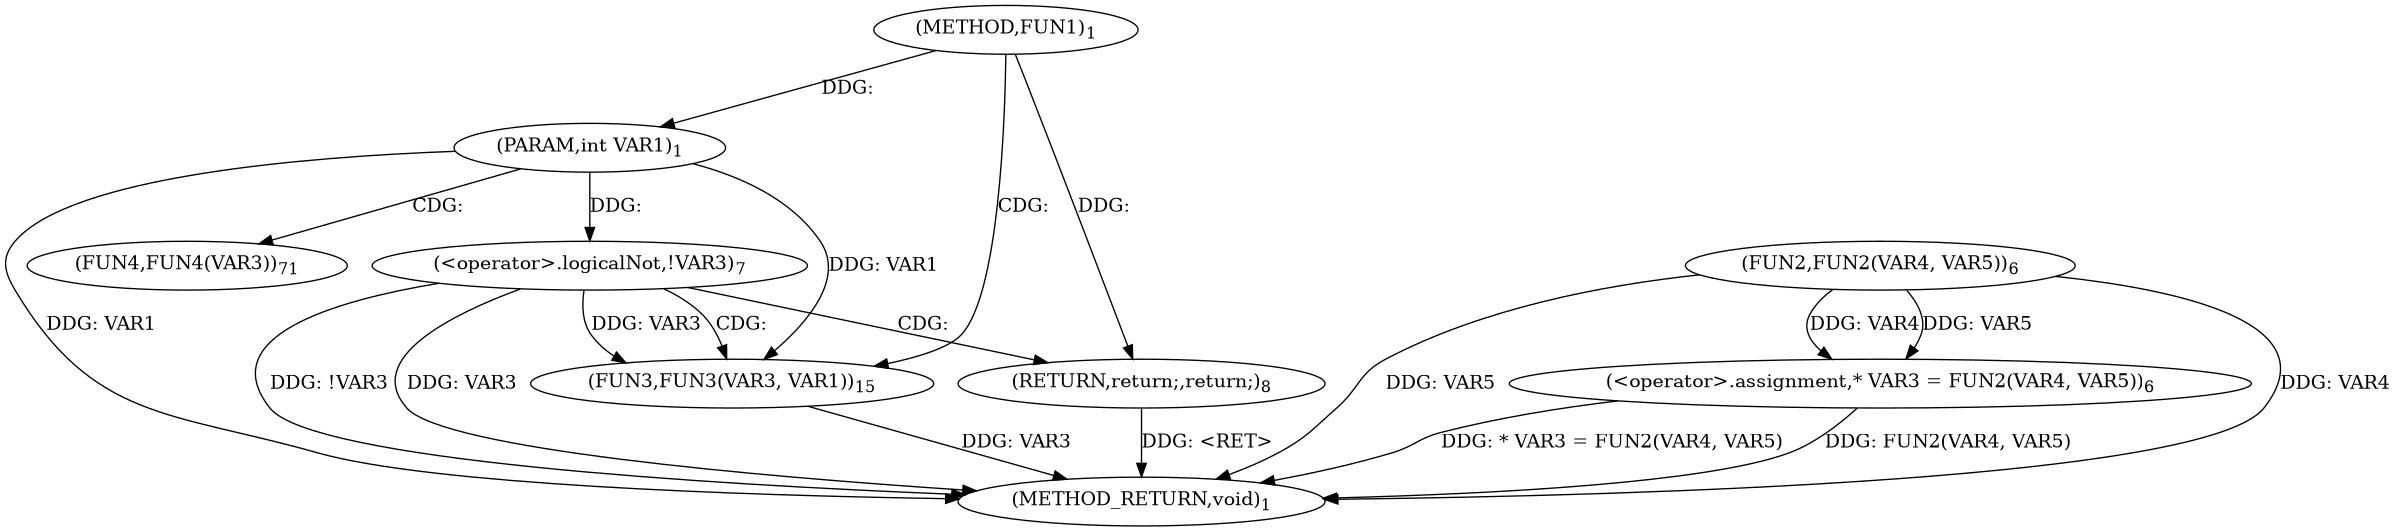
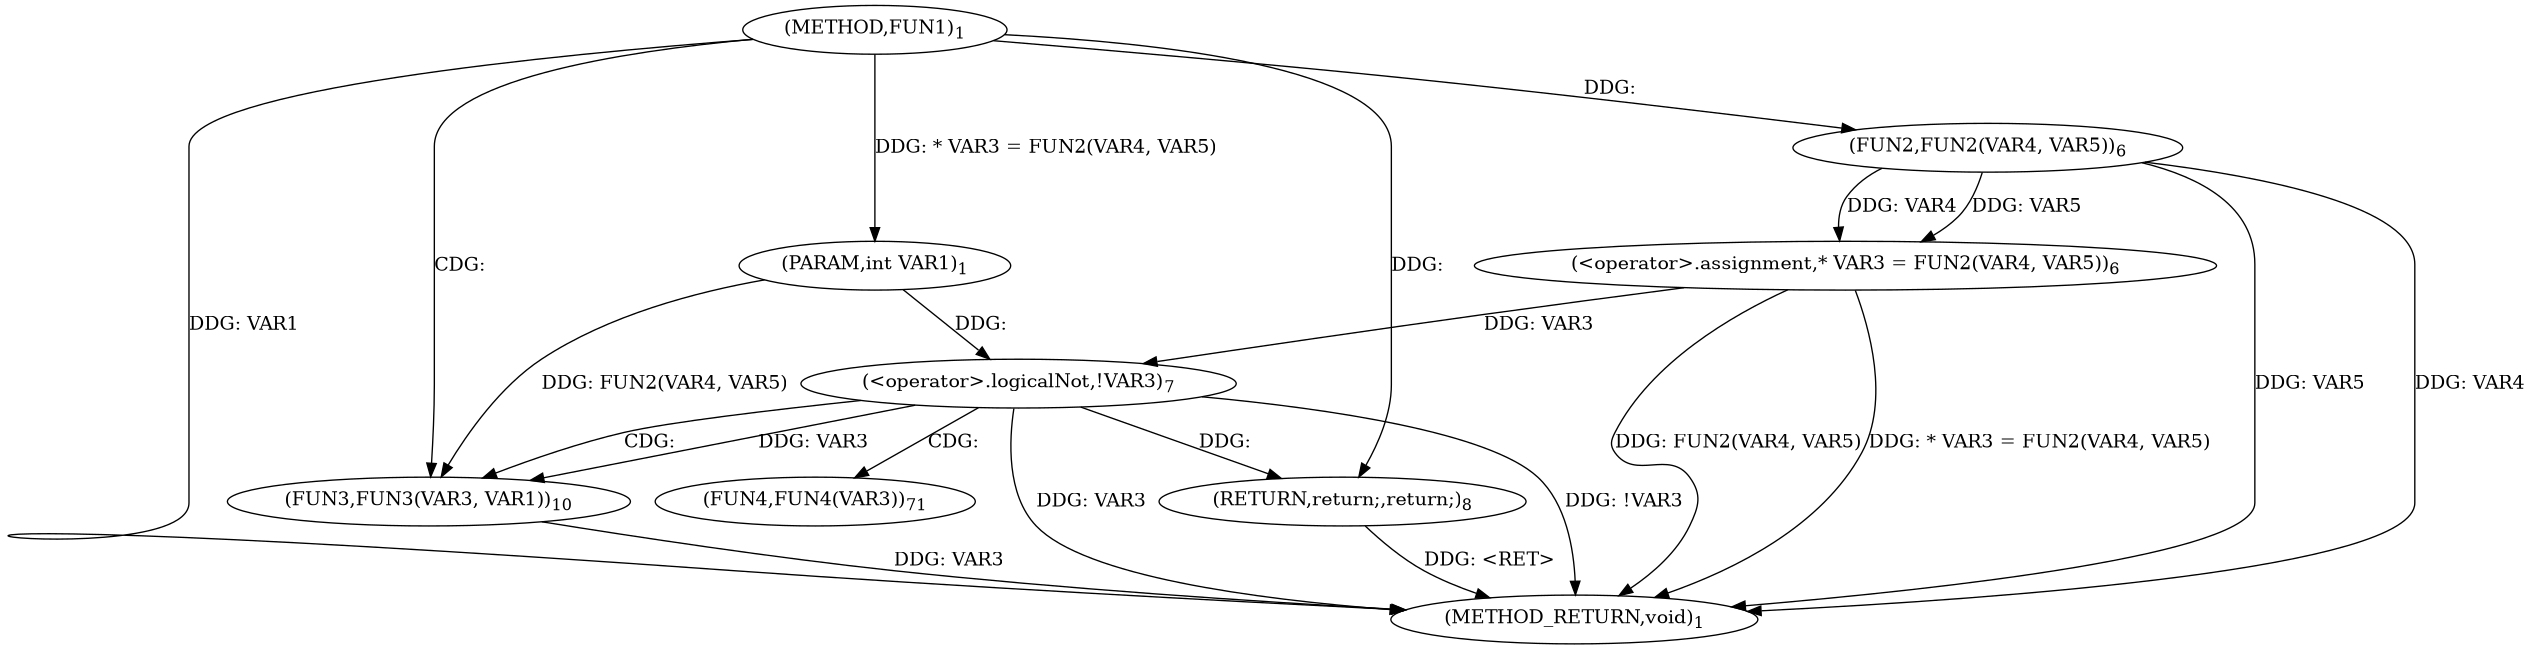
none -> (1418, 79)
(851, 89) -> (1046, 148)
(396, 204) -> (923, 439)
(884, 266) -> (665, 384)
none -> (1421, 323)
(927, 325) -> (1228, 443)
(866, 382) -> (562, 500)
(203, 424) -> (137, 536)
